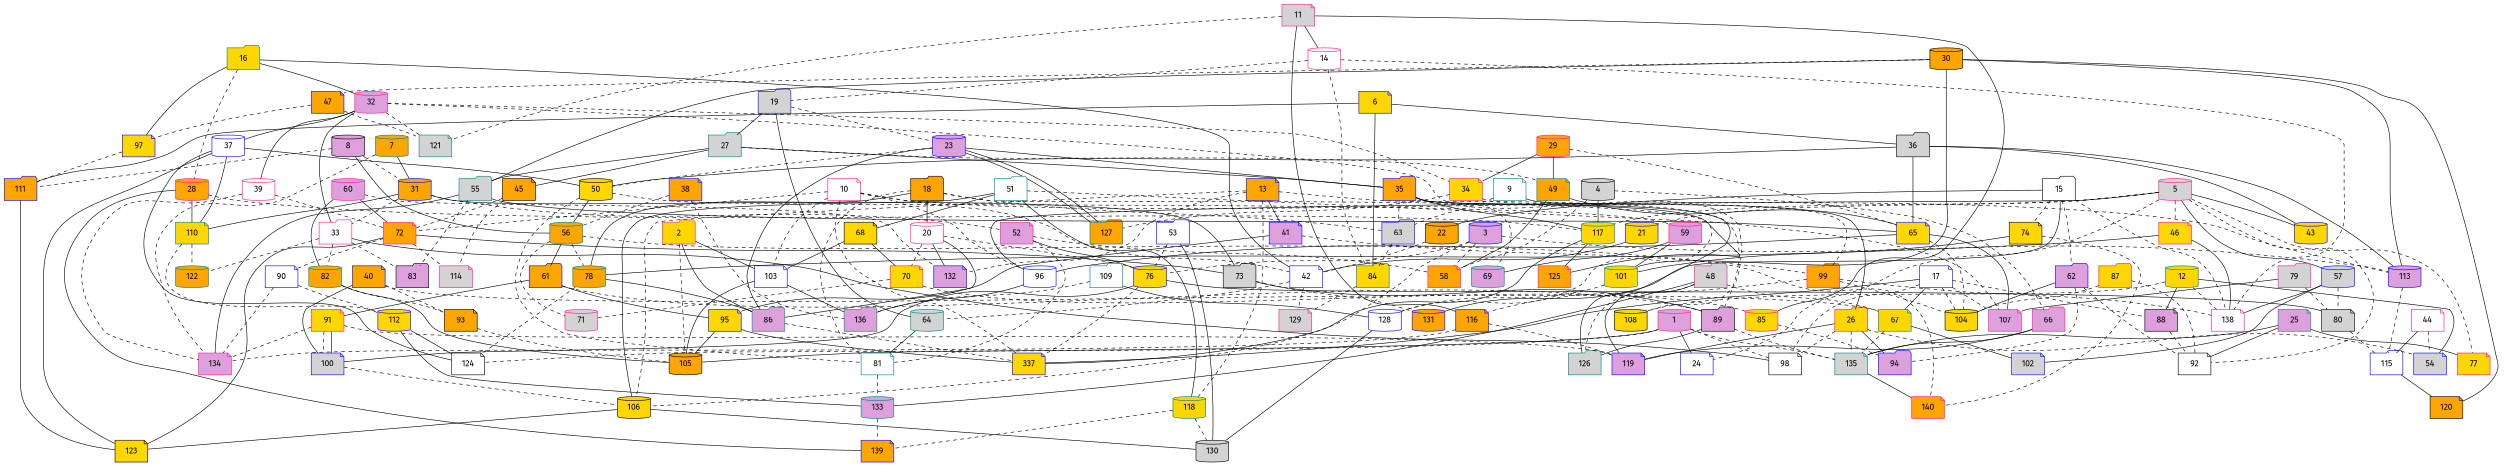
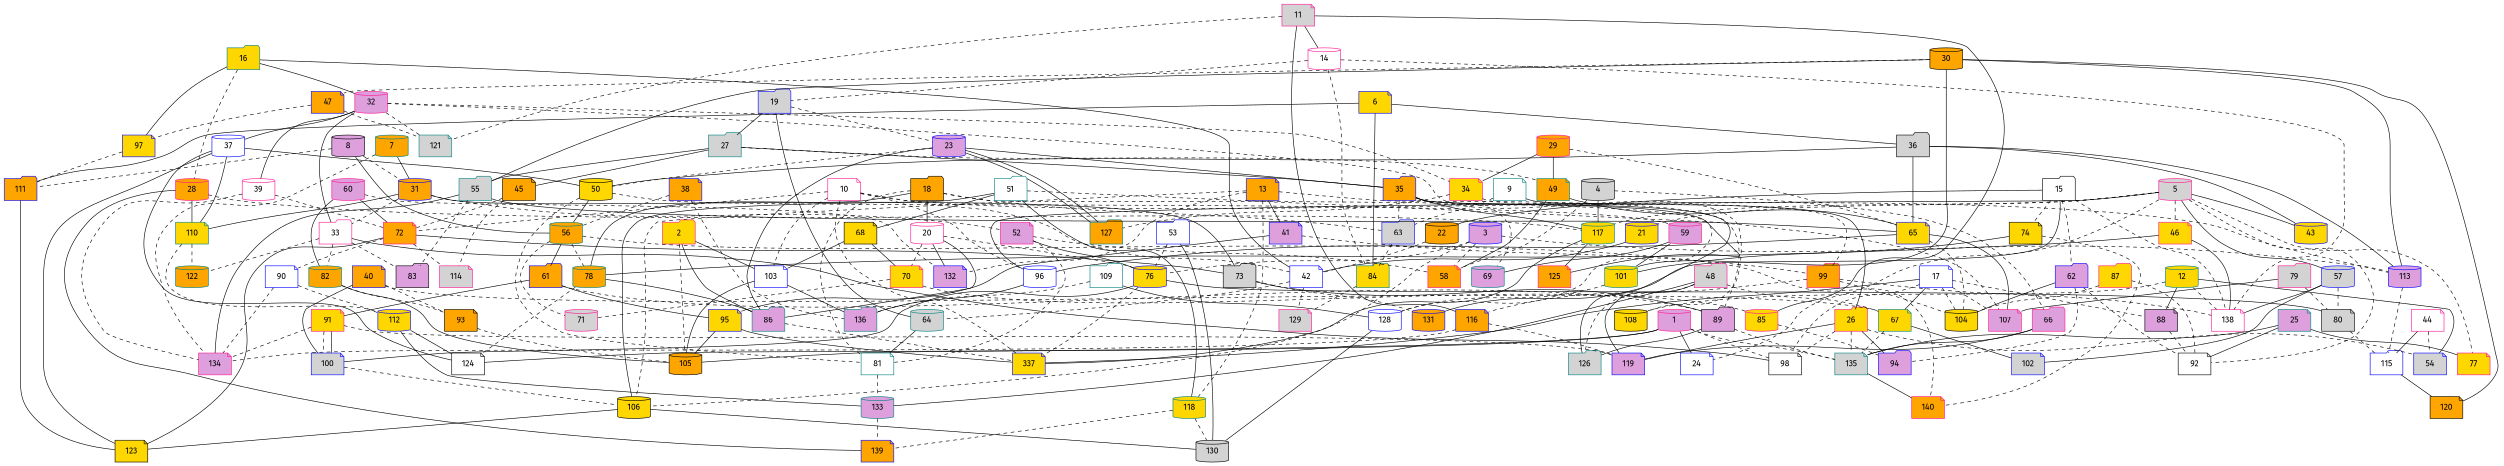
(1072, 351) -> (1072, 351)
